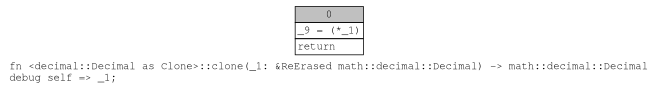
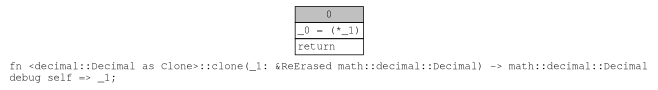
(329, 30) -> (329, 30)
